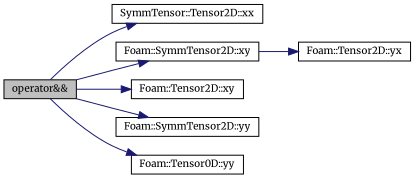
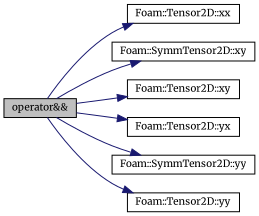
(187, 14) -> (183, 14)
(274, 52) -> (97, 116)
(187, 165) -> (183, 202)
